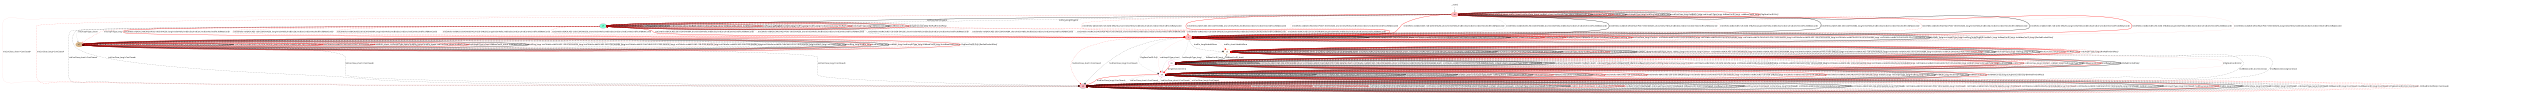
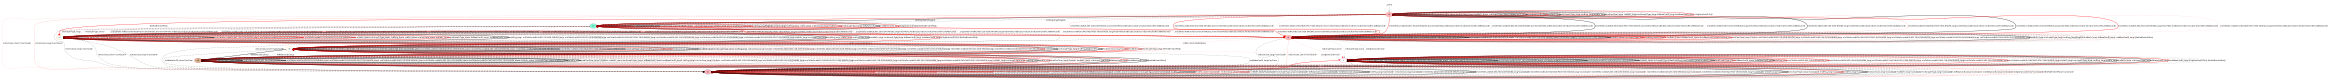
none -> (721, 19)
(79, 45) -> (60, 37)
(1172, 63) -> (198, 60)
(1167, 69) -> none
